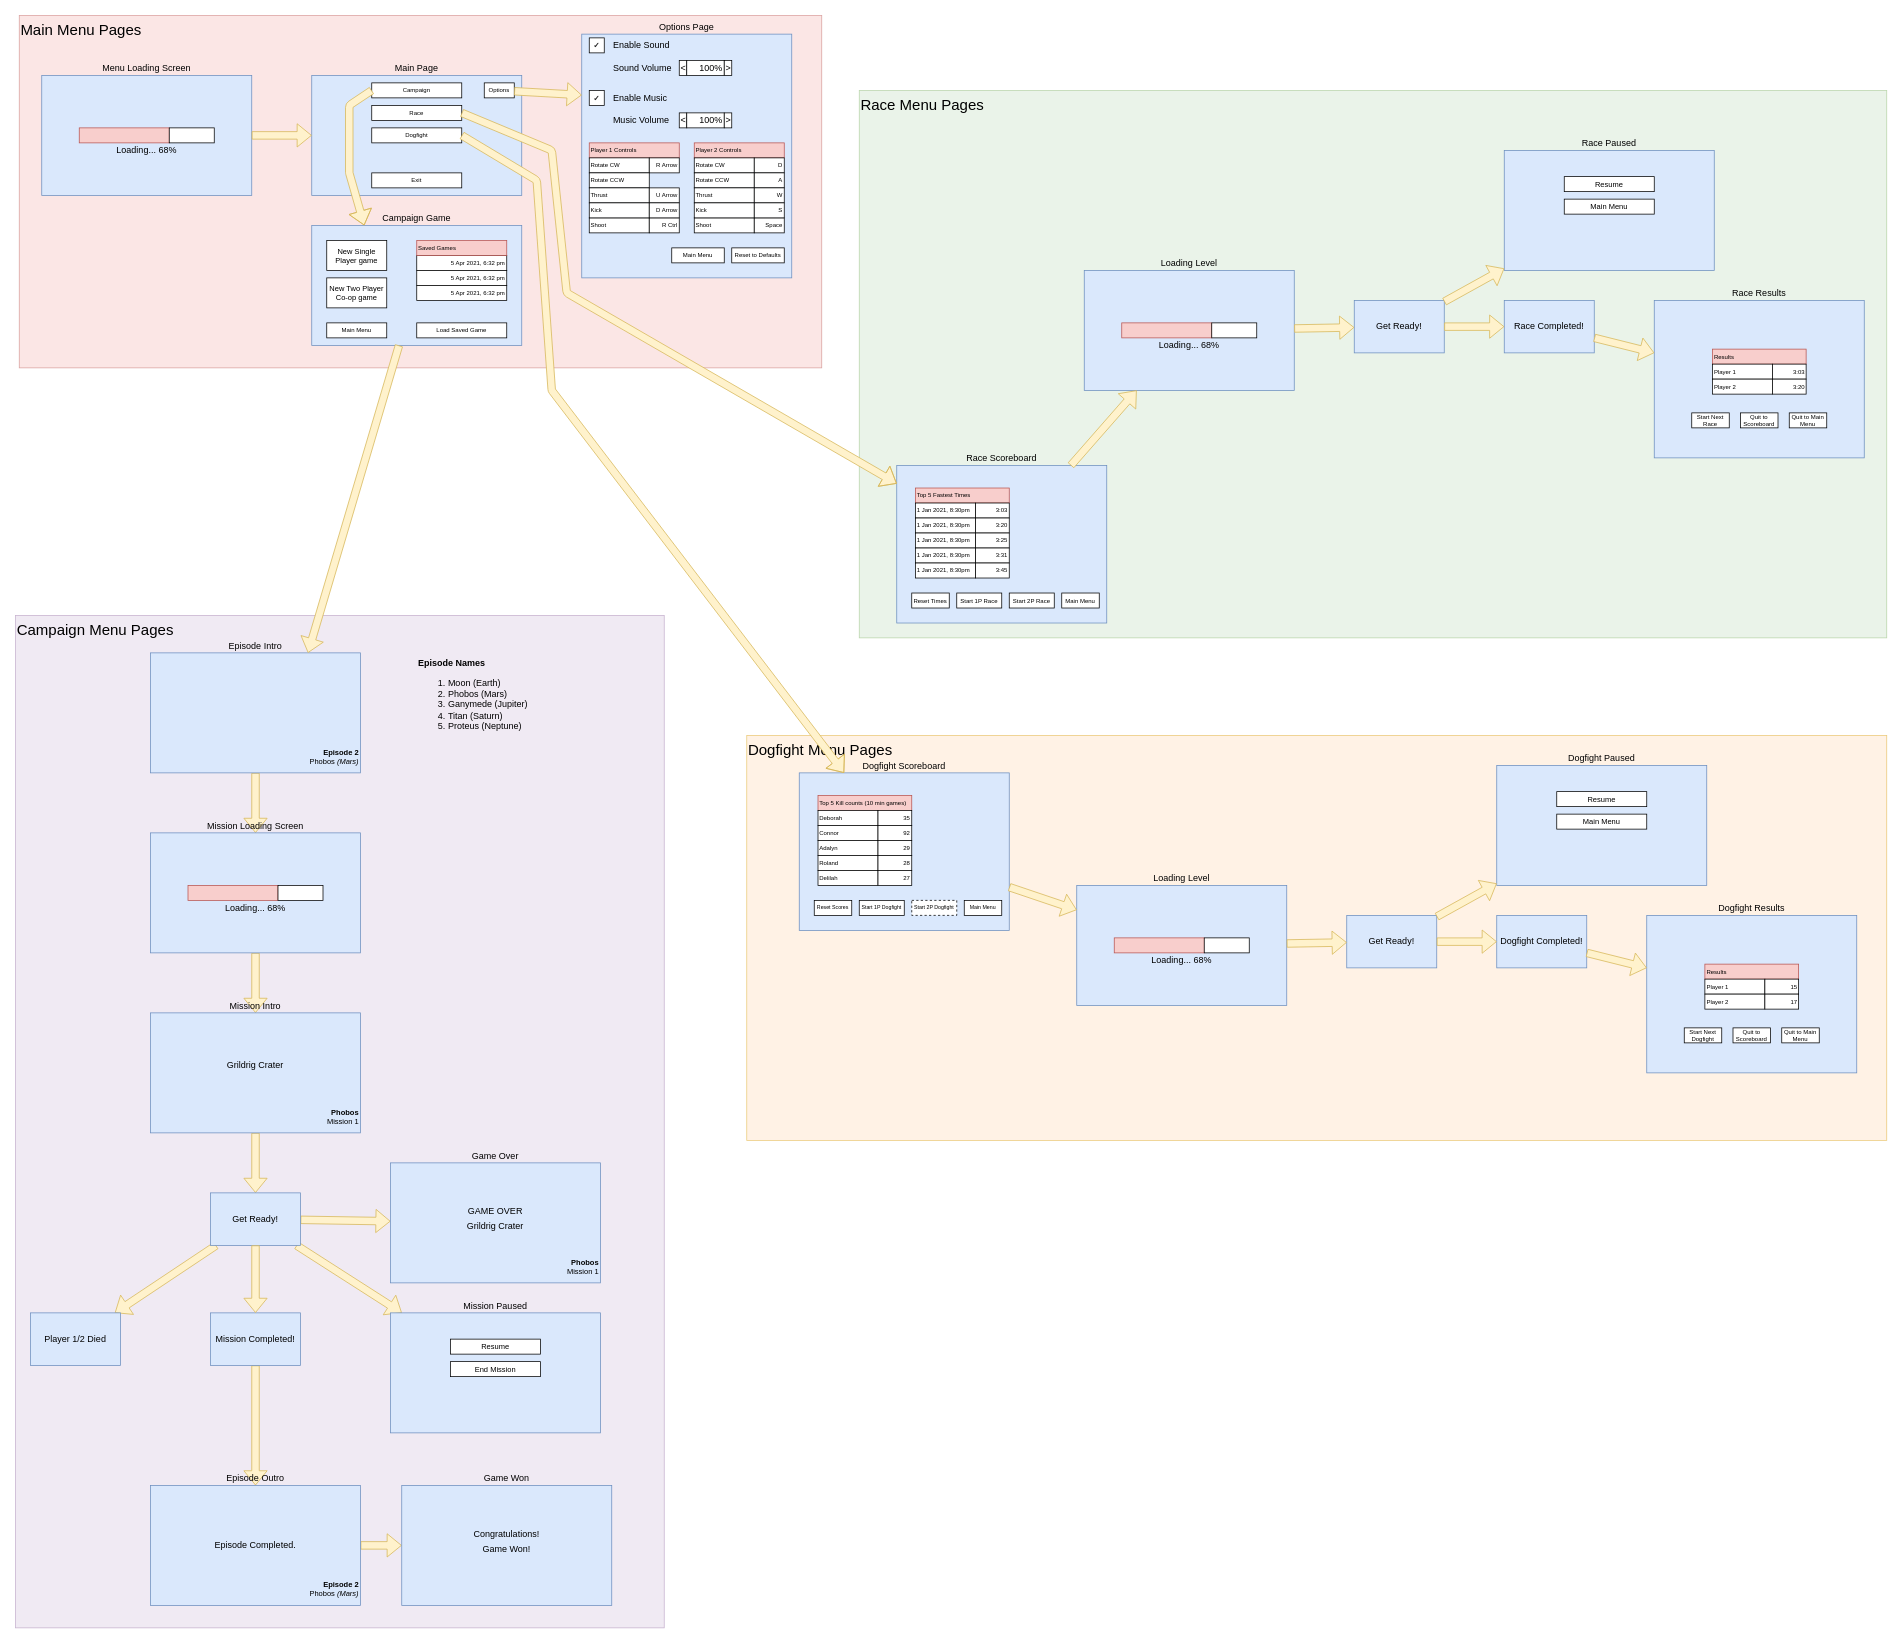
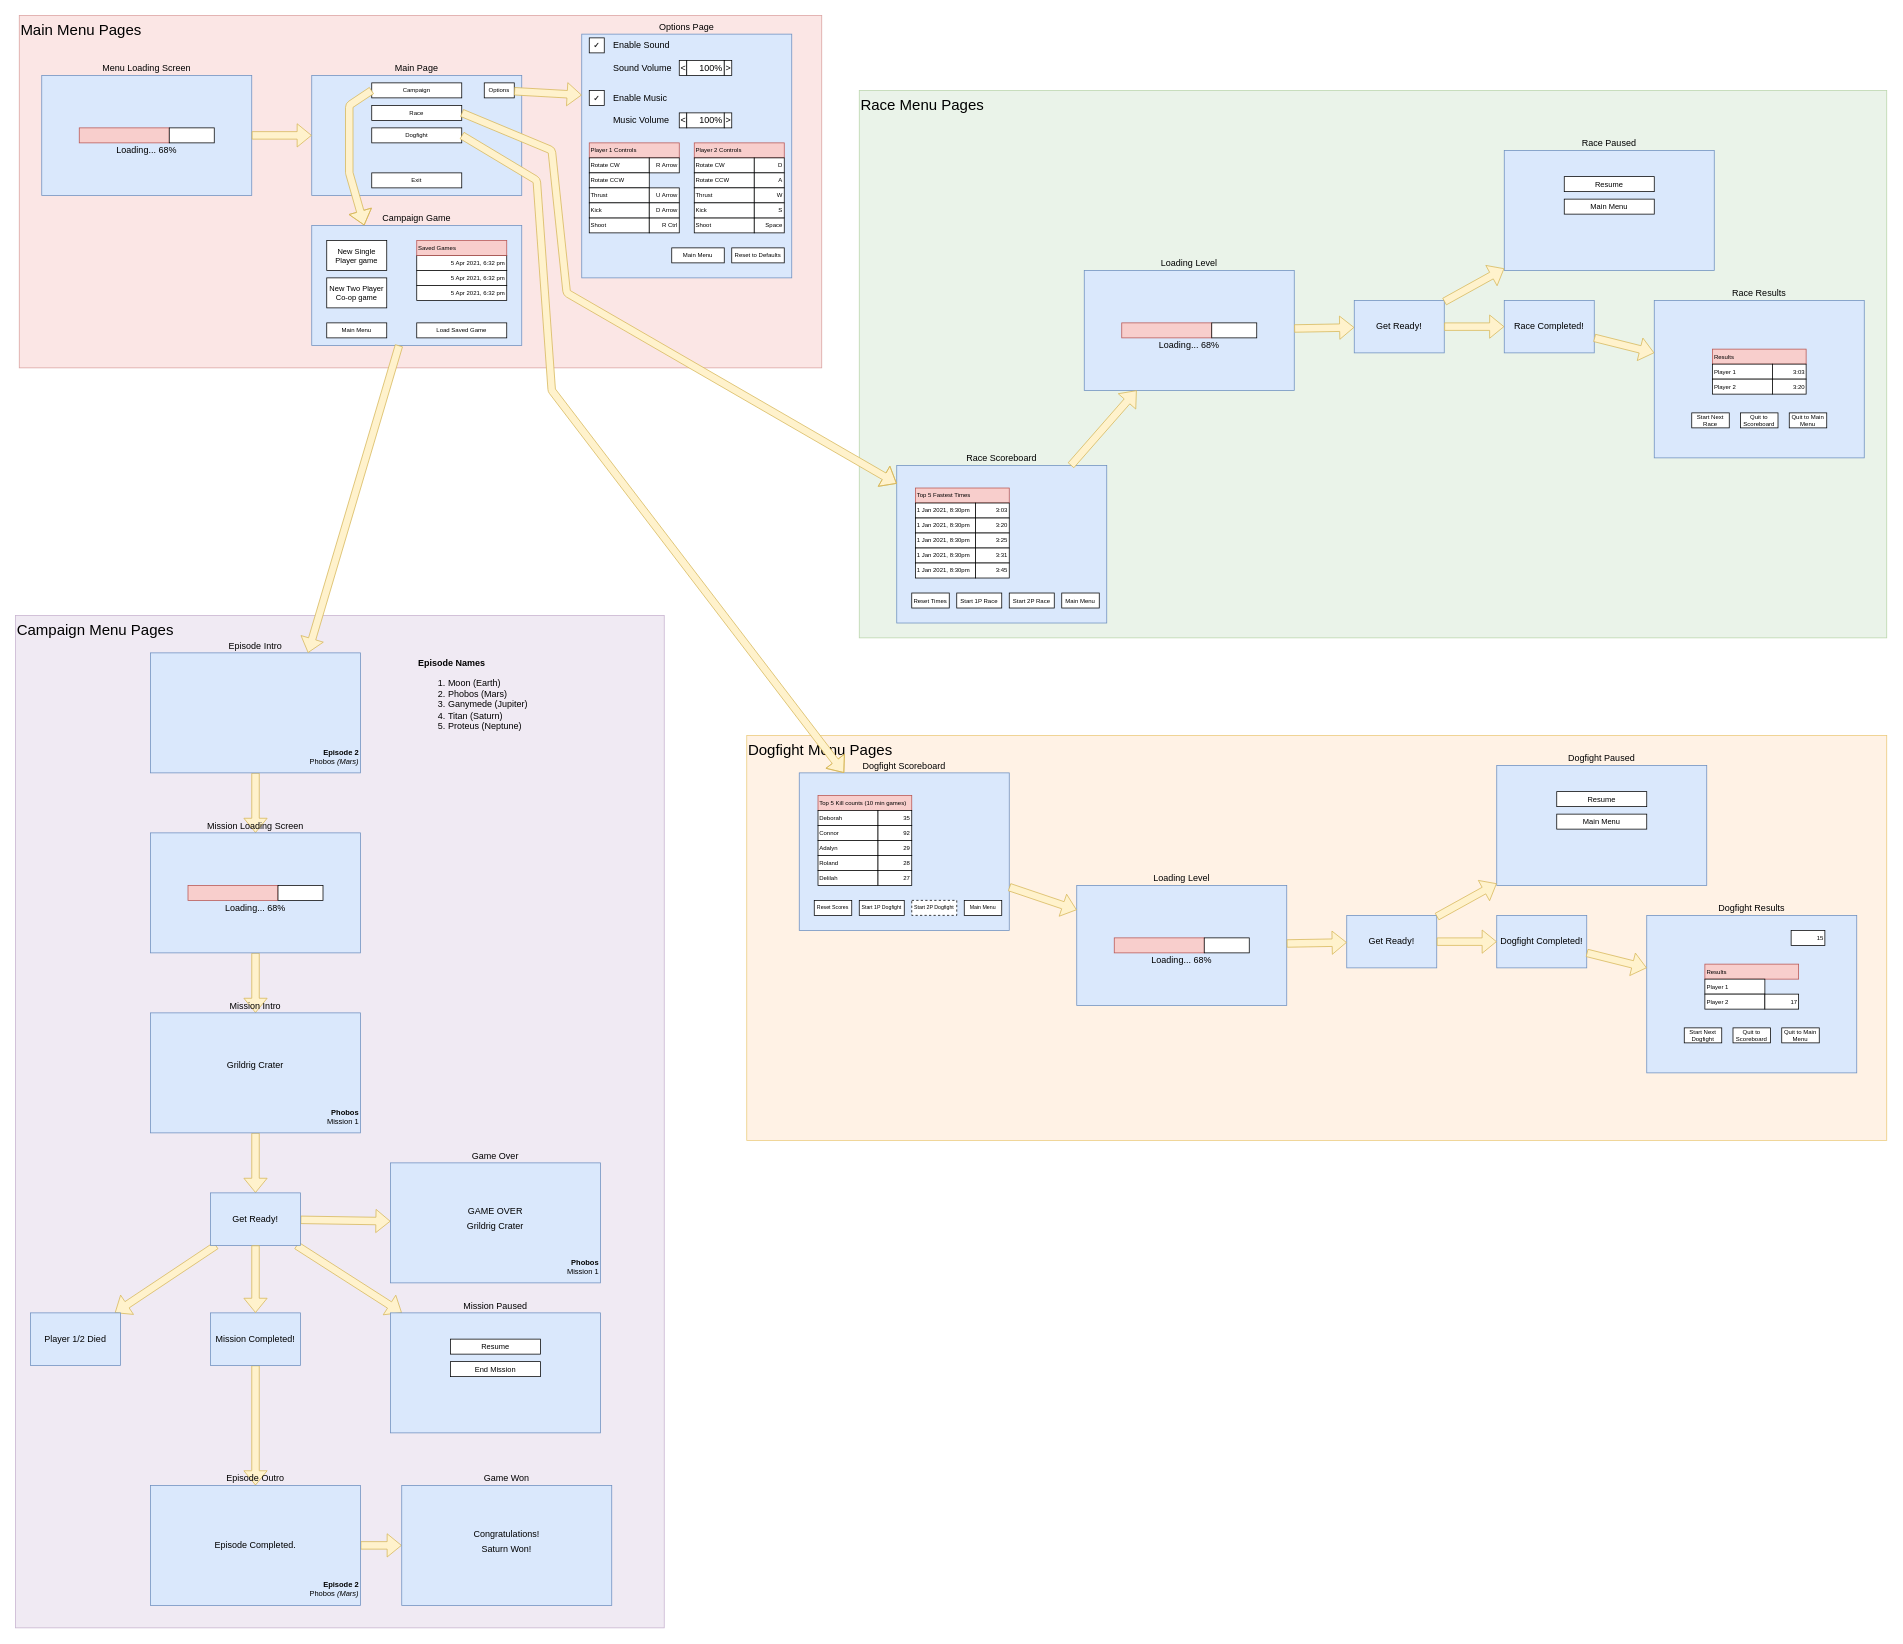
(1782, 987) -> (1808, 938)
(507, 1549) -> (507, 1549)
